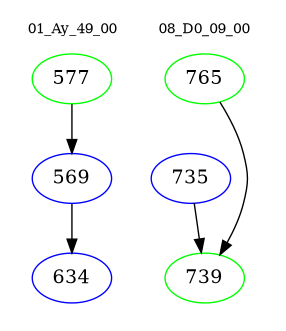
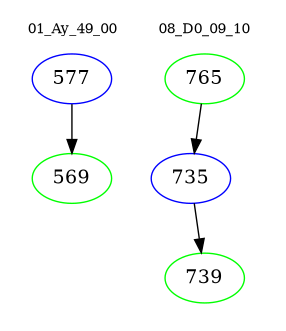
(205, 30) -> (205, 30)
(72, 79) -> (72, 79)
(247, 171) -> (199, 121)
(72, 178) -> (72, 178)
(72, 278) -> none
